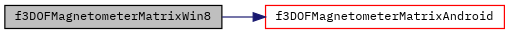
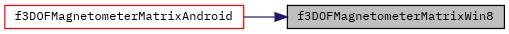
(238, 17) -> (259, 17)
